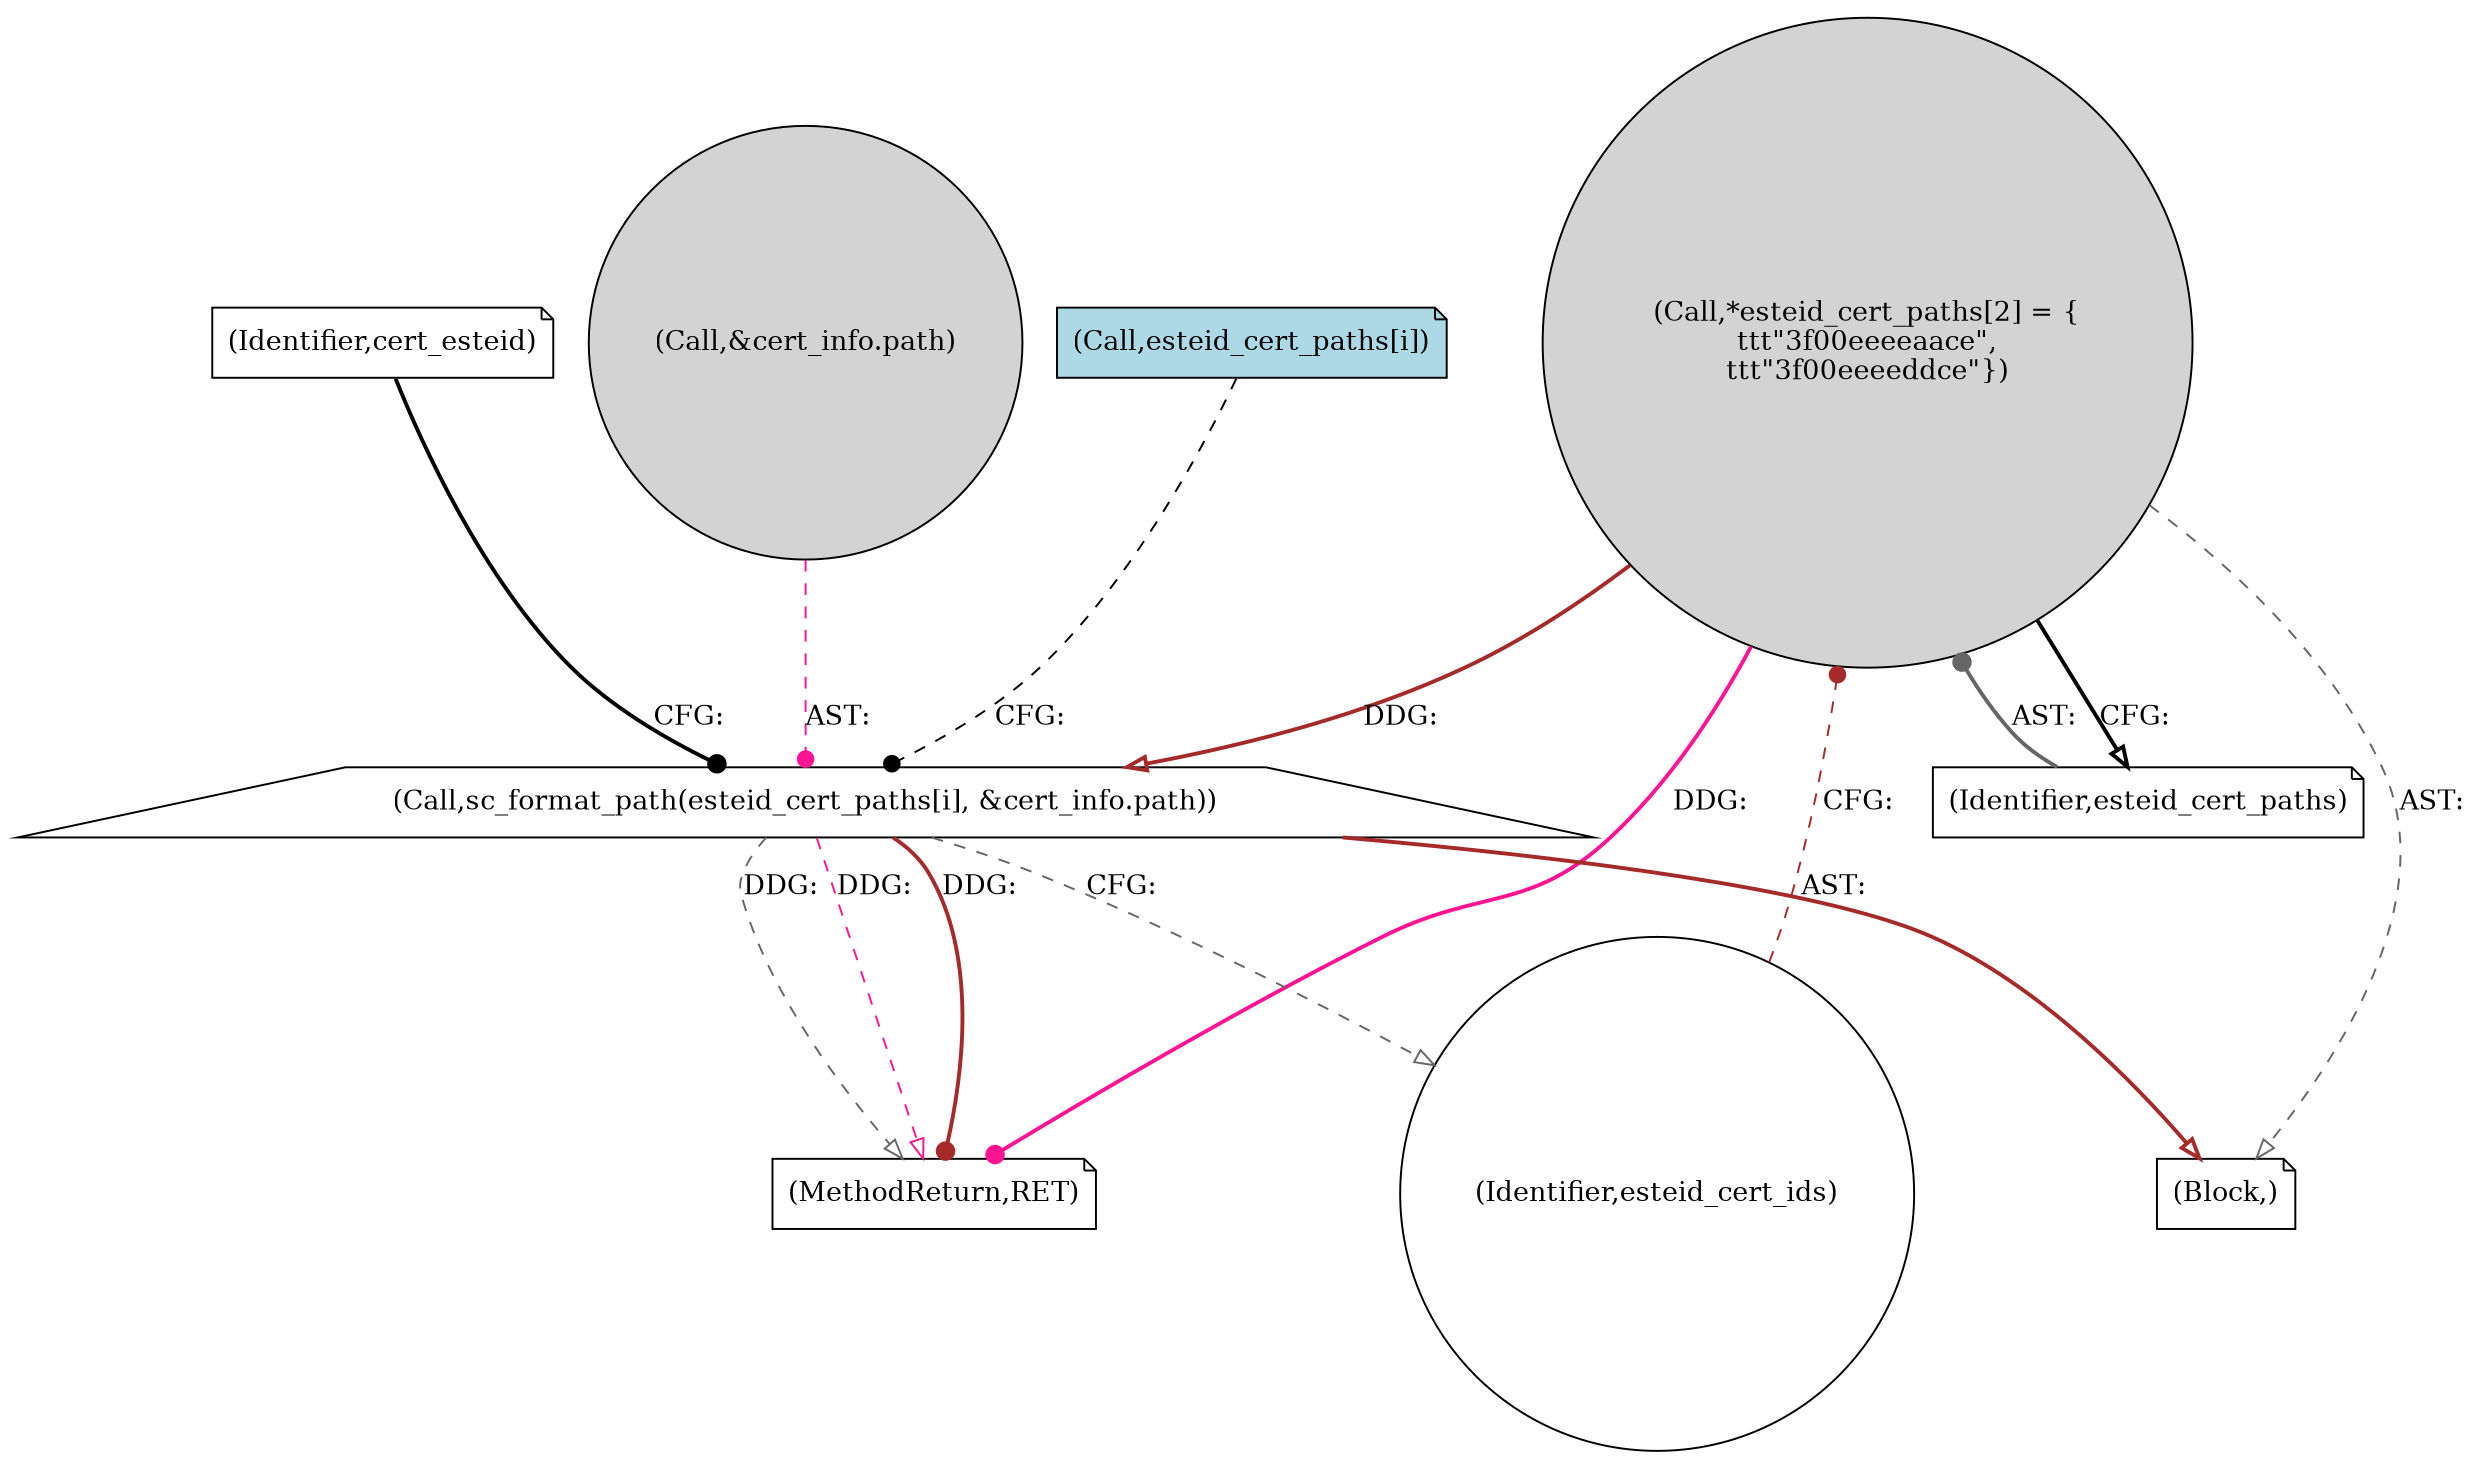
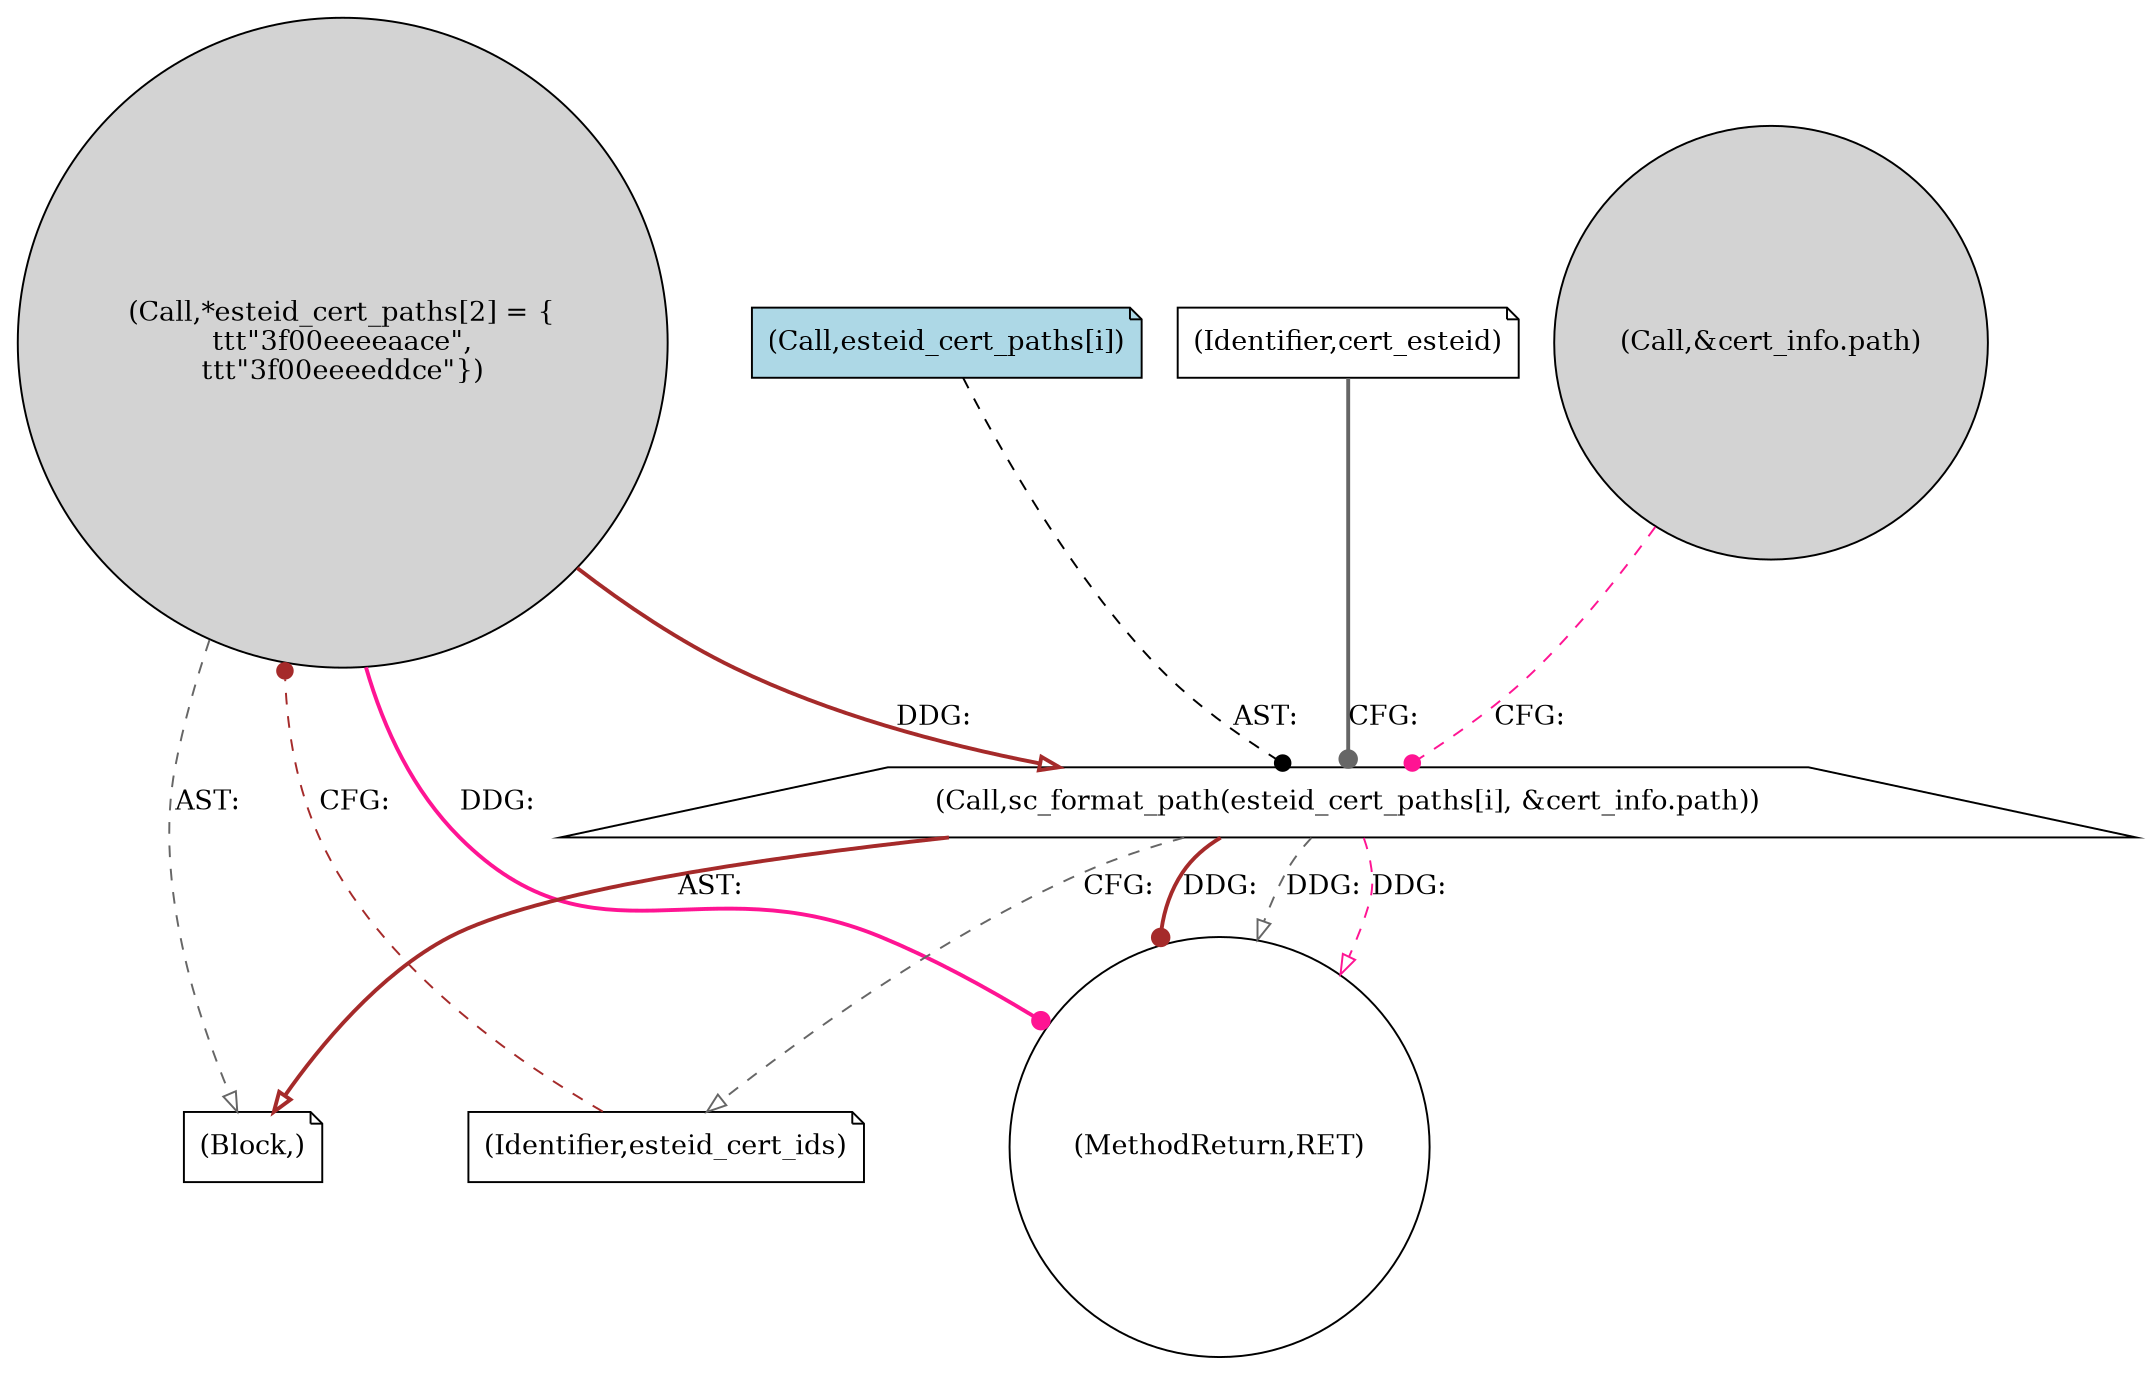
(516, 601) -> (1348, 564)
(843, 718) -> (1534, 718)
(1035, 718) -> (1270, 718)
(2148, 802) -> none
(934, 1194) -> (1220, 1147)
(1657, 1194) -> (666, 1147)
